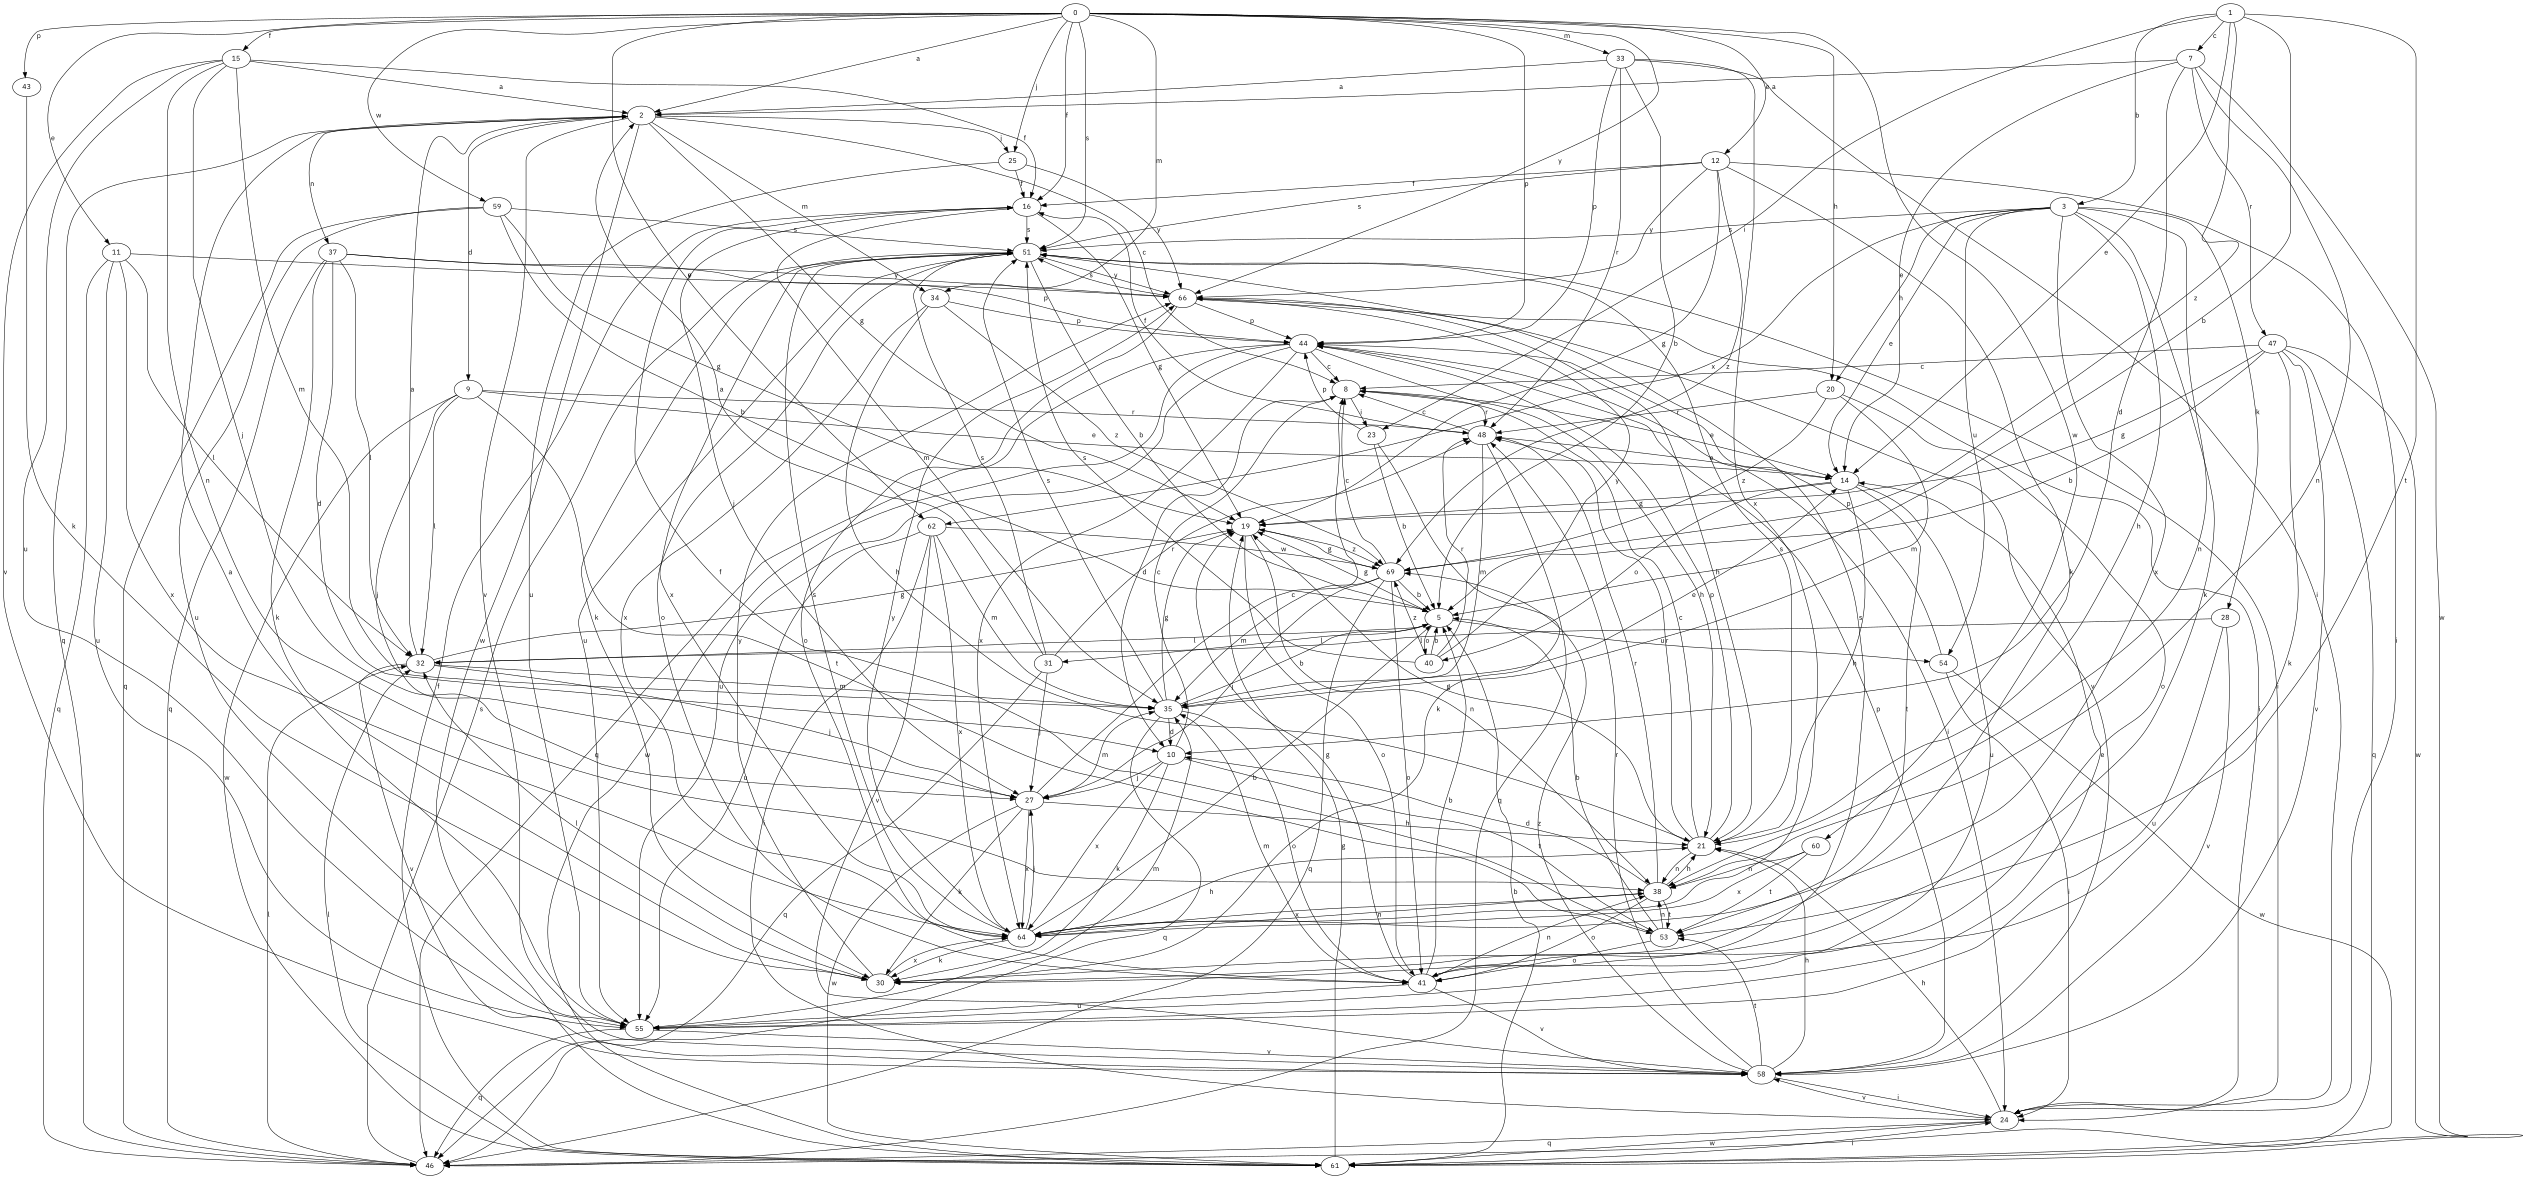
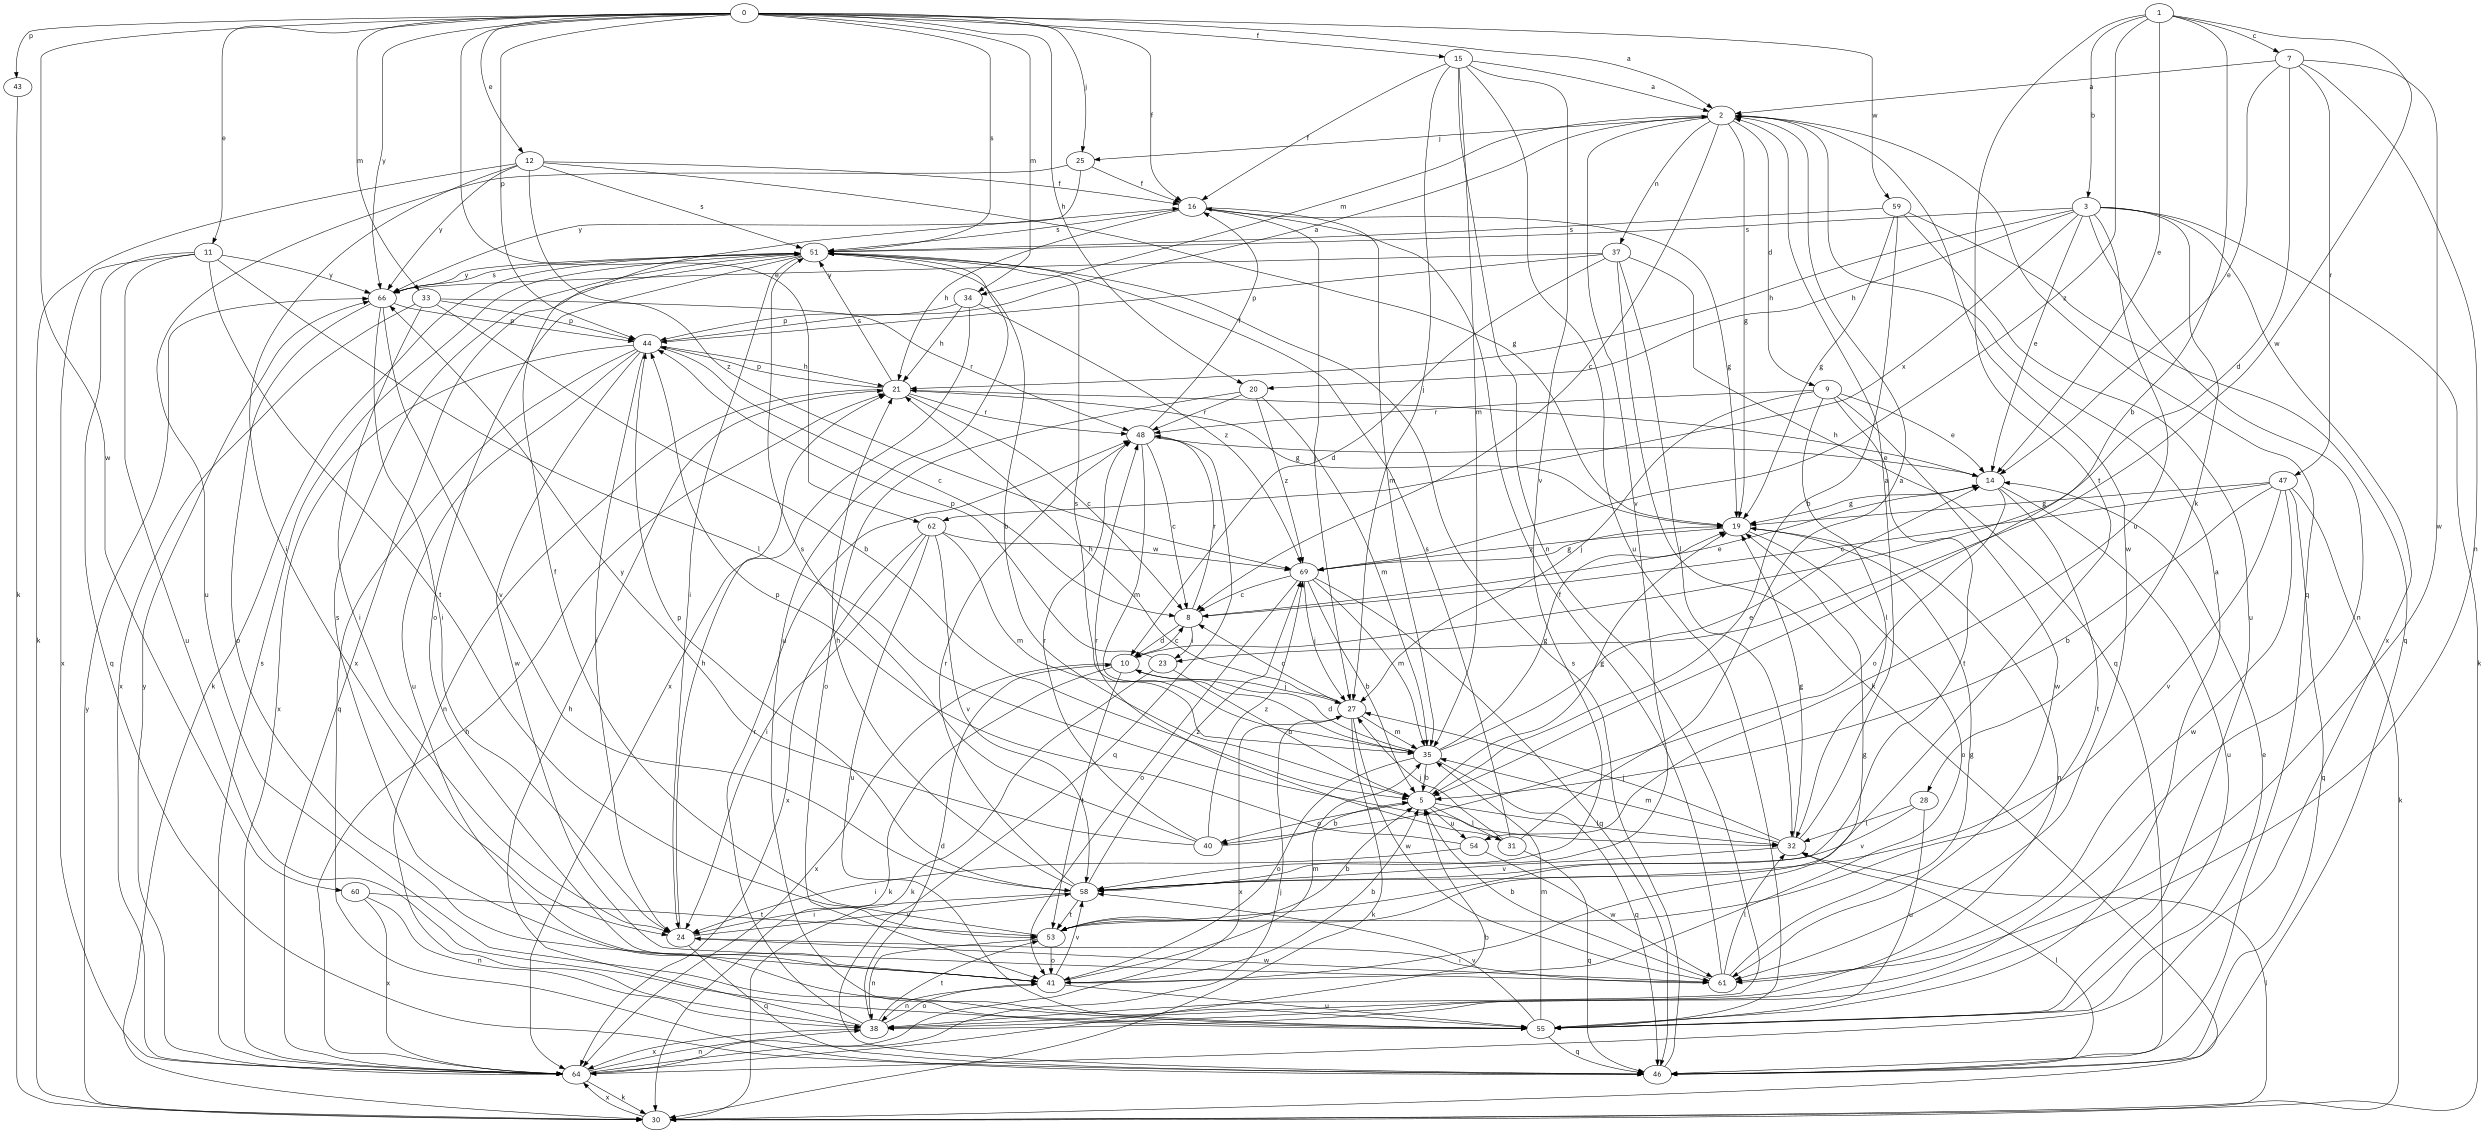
(1134, 91) -> (1214, 251)
(1745, 230) -> (2277, 344)
(1624, 395) -> (1012, 256)
none -> (522, 728)
